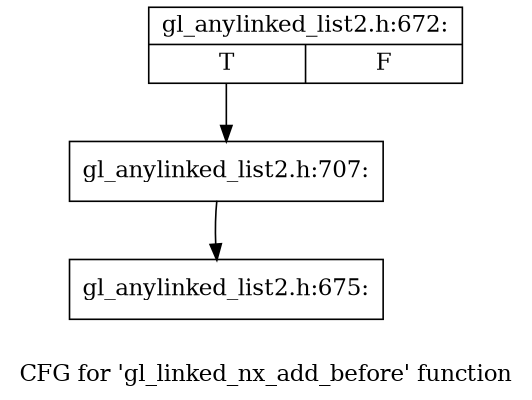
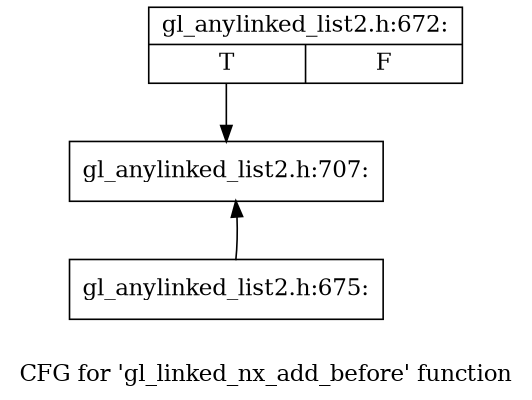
(216, 222) -> (237, 239)
